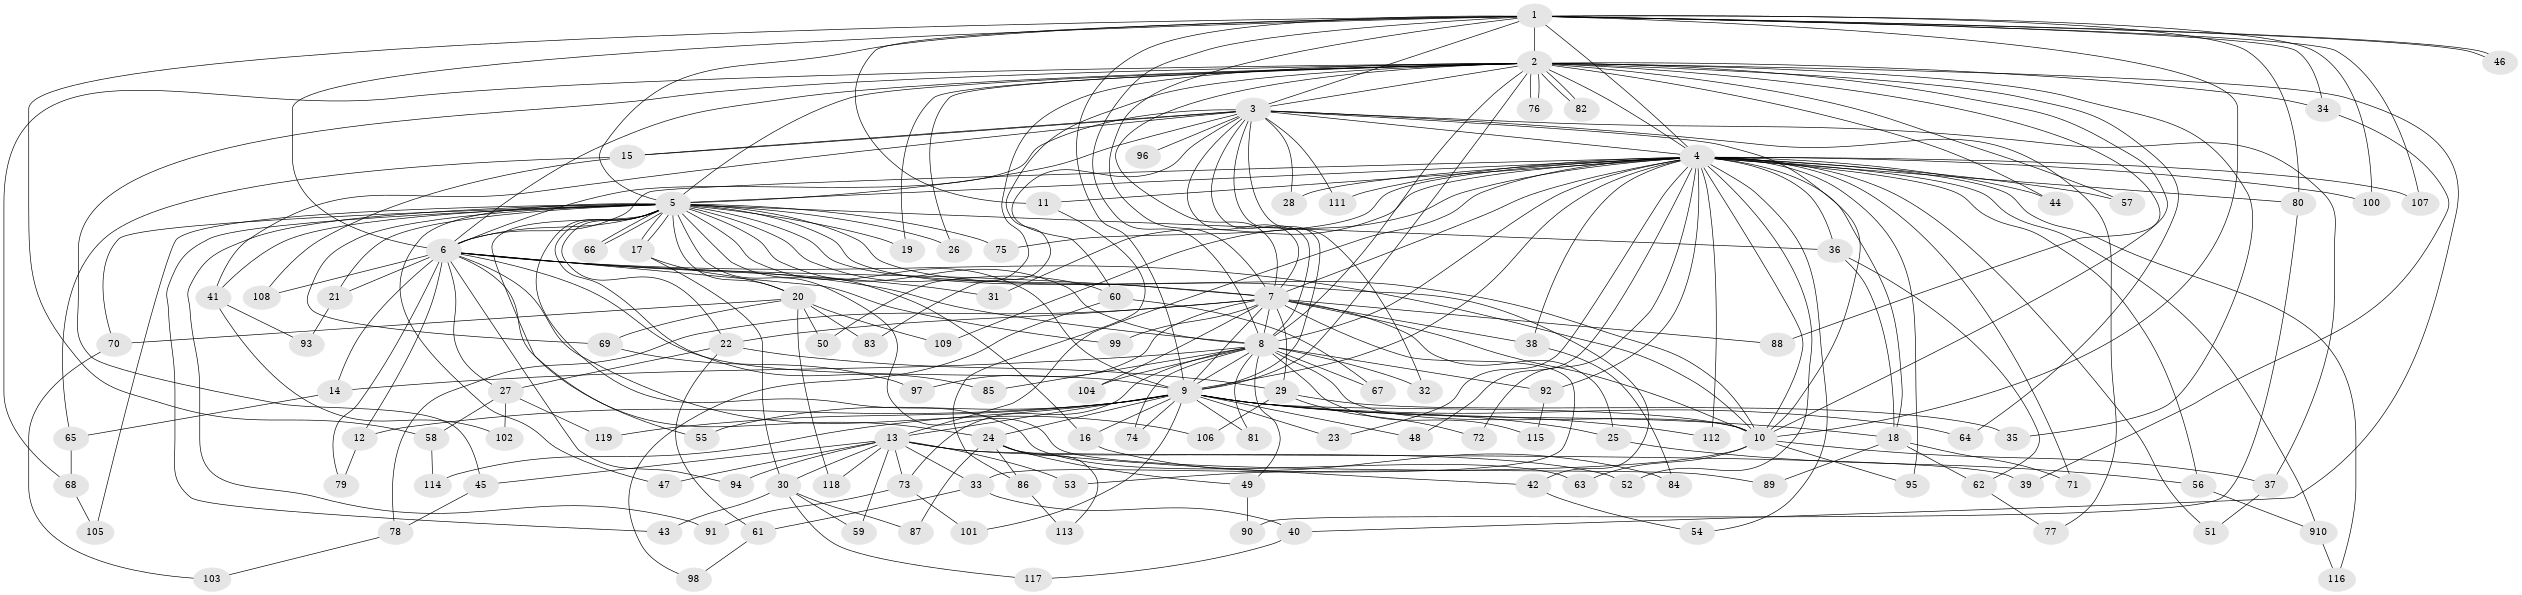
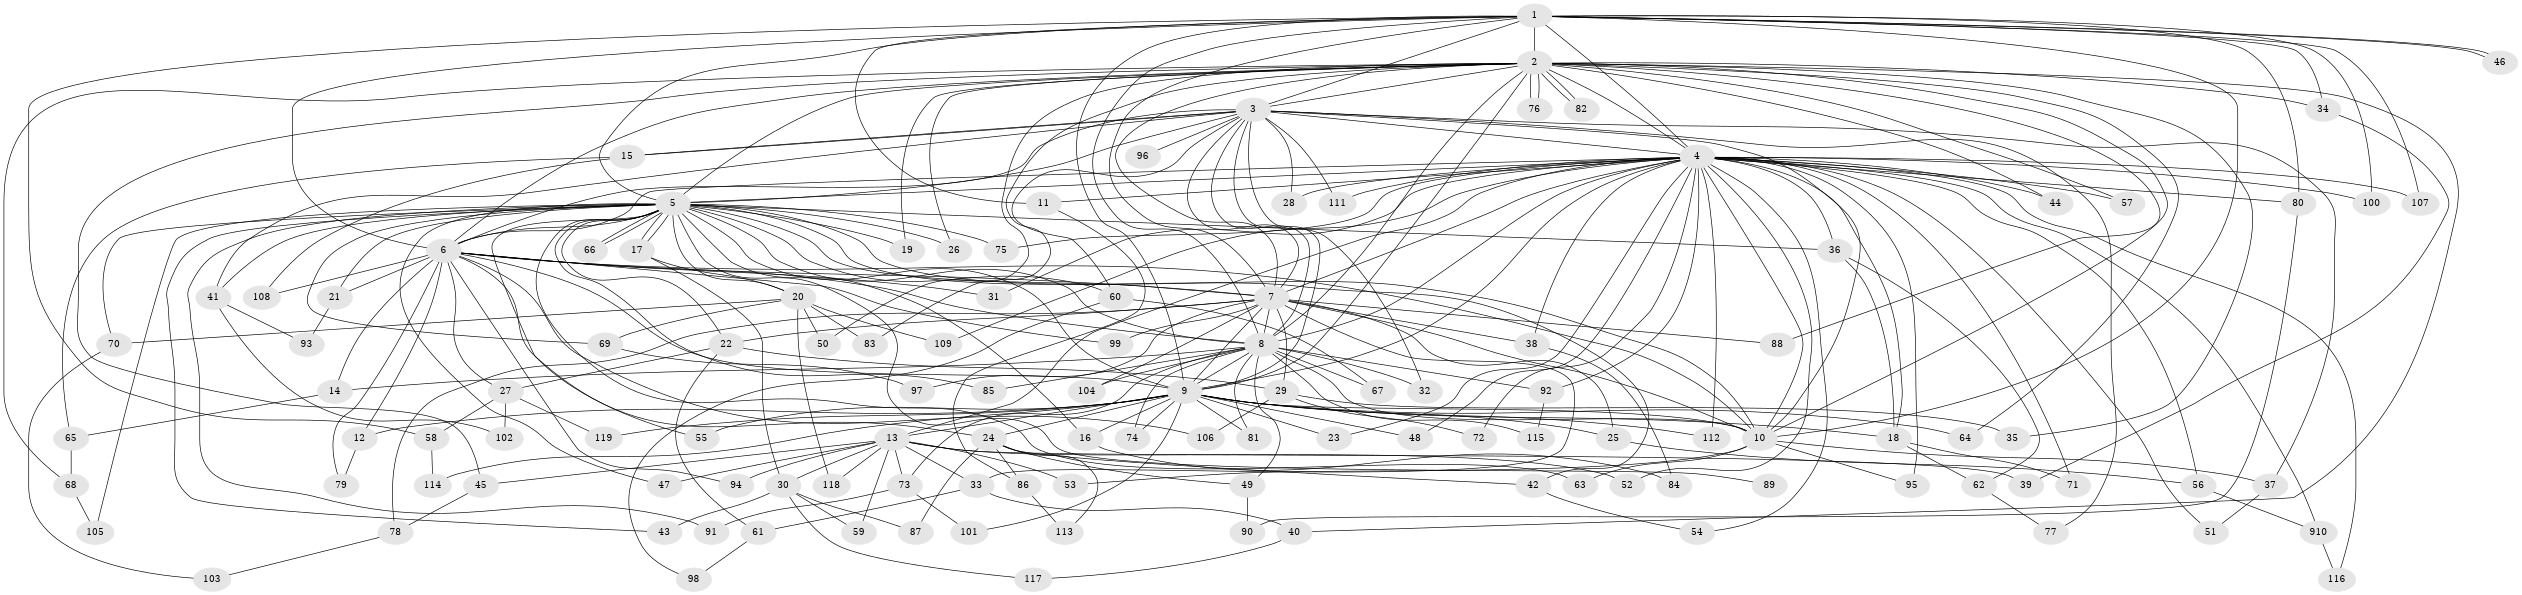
(1822, 466) -> none
